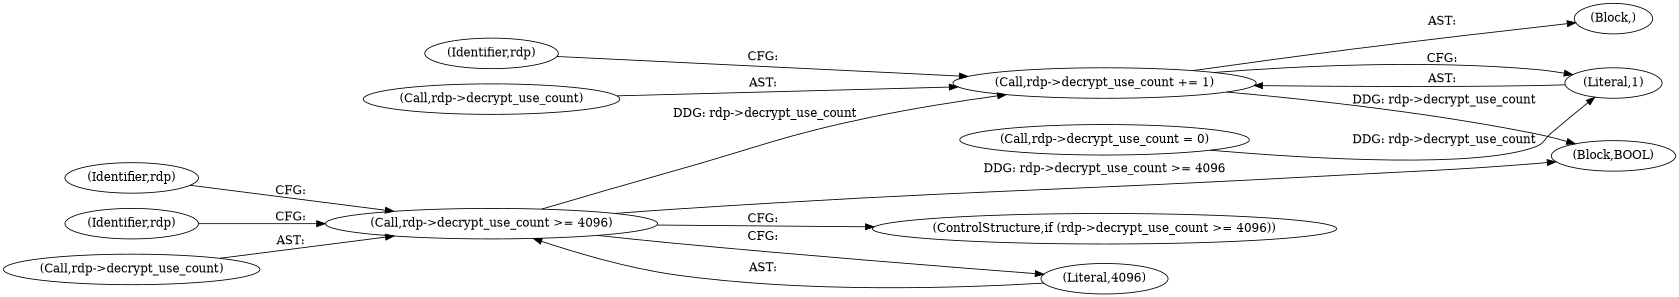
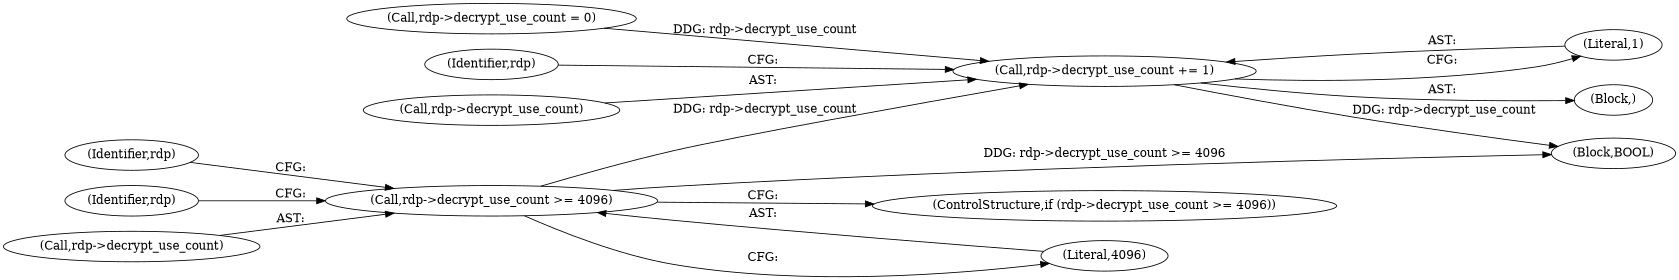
(1408, 160) -> (792, 44)
